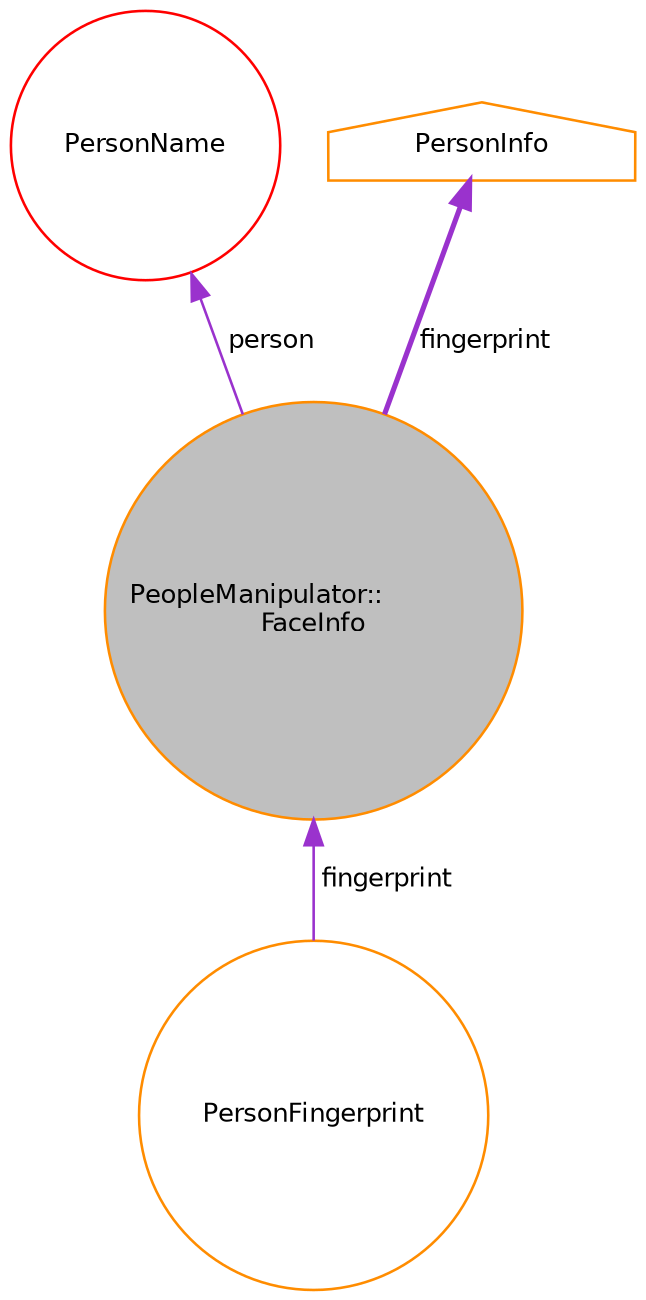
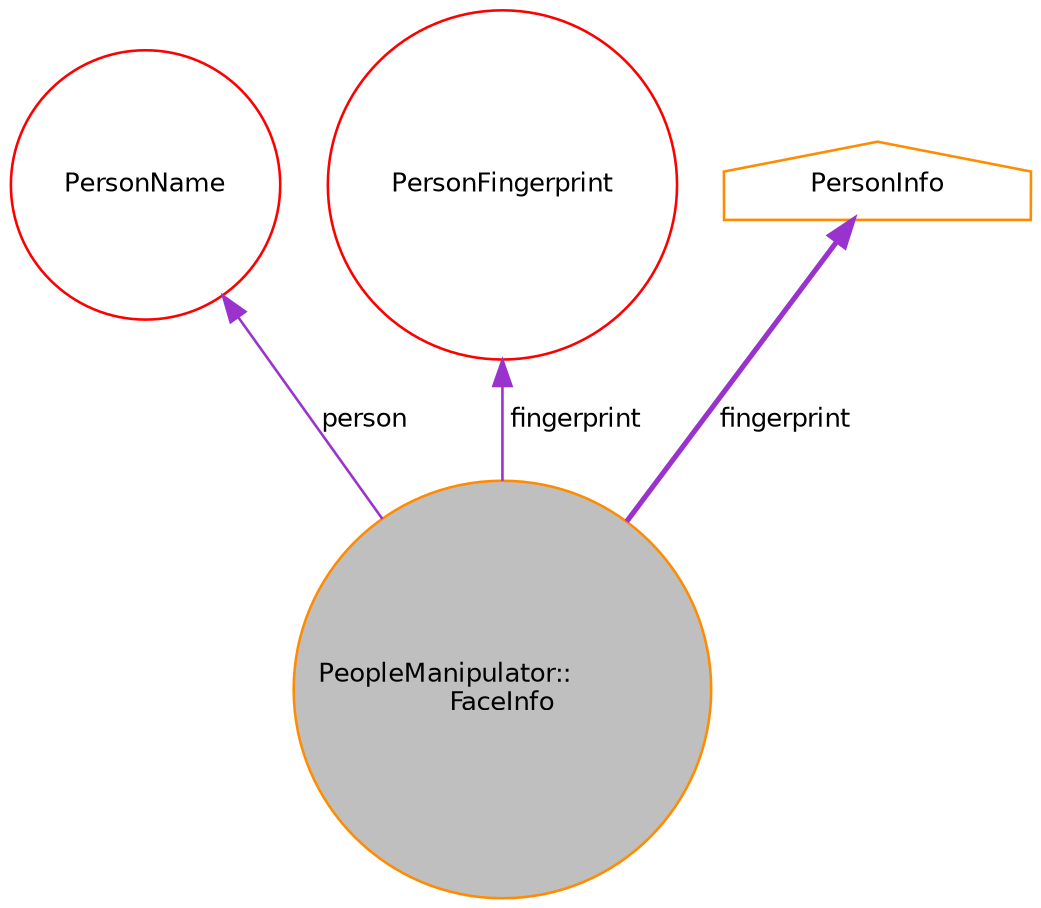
(314, 893) -> (502, 433)
(314, 1115) -> (502, 185)
